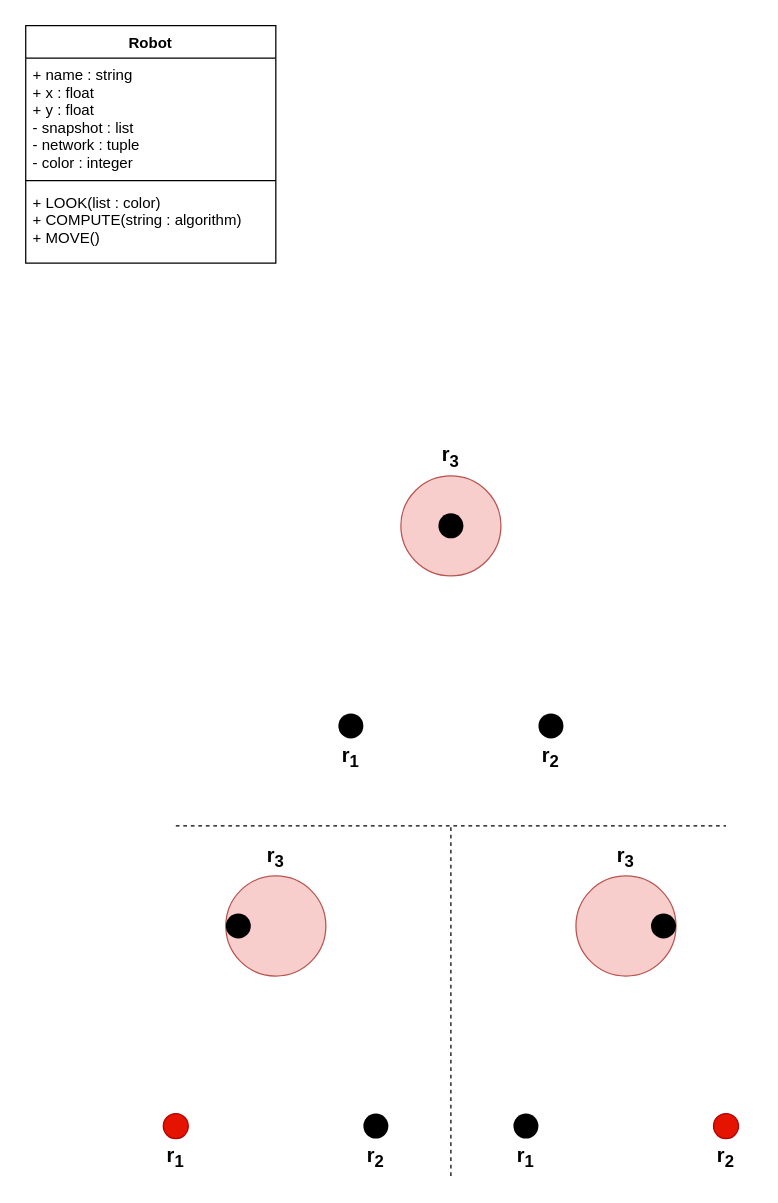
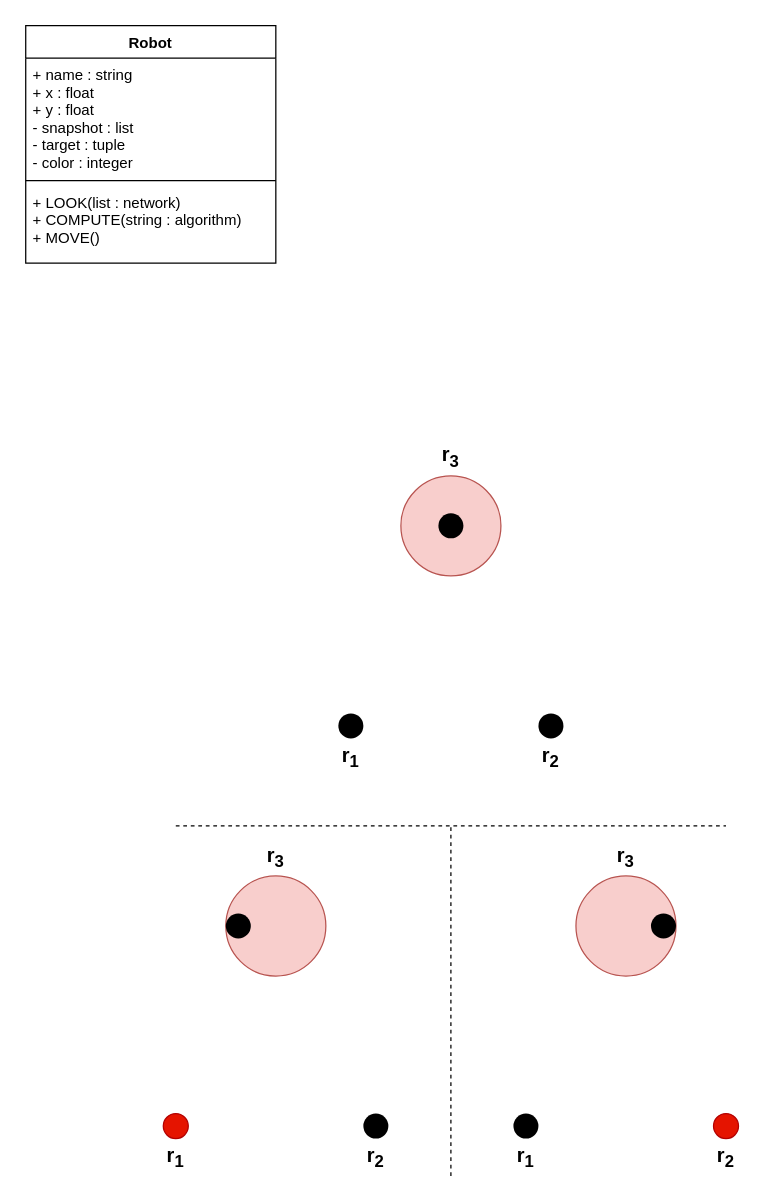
(86, 75) -> (86, 75)
(103, 203) -> (113, 203)
